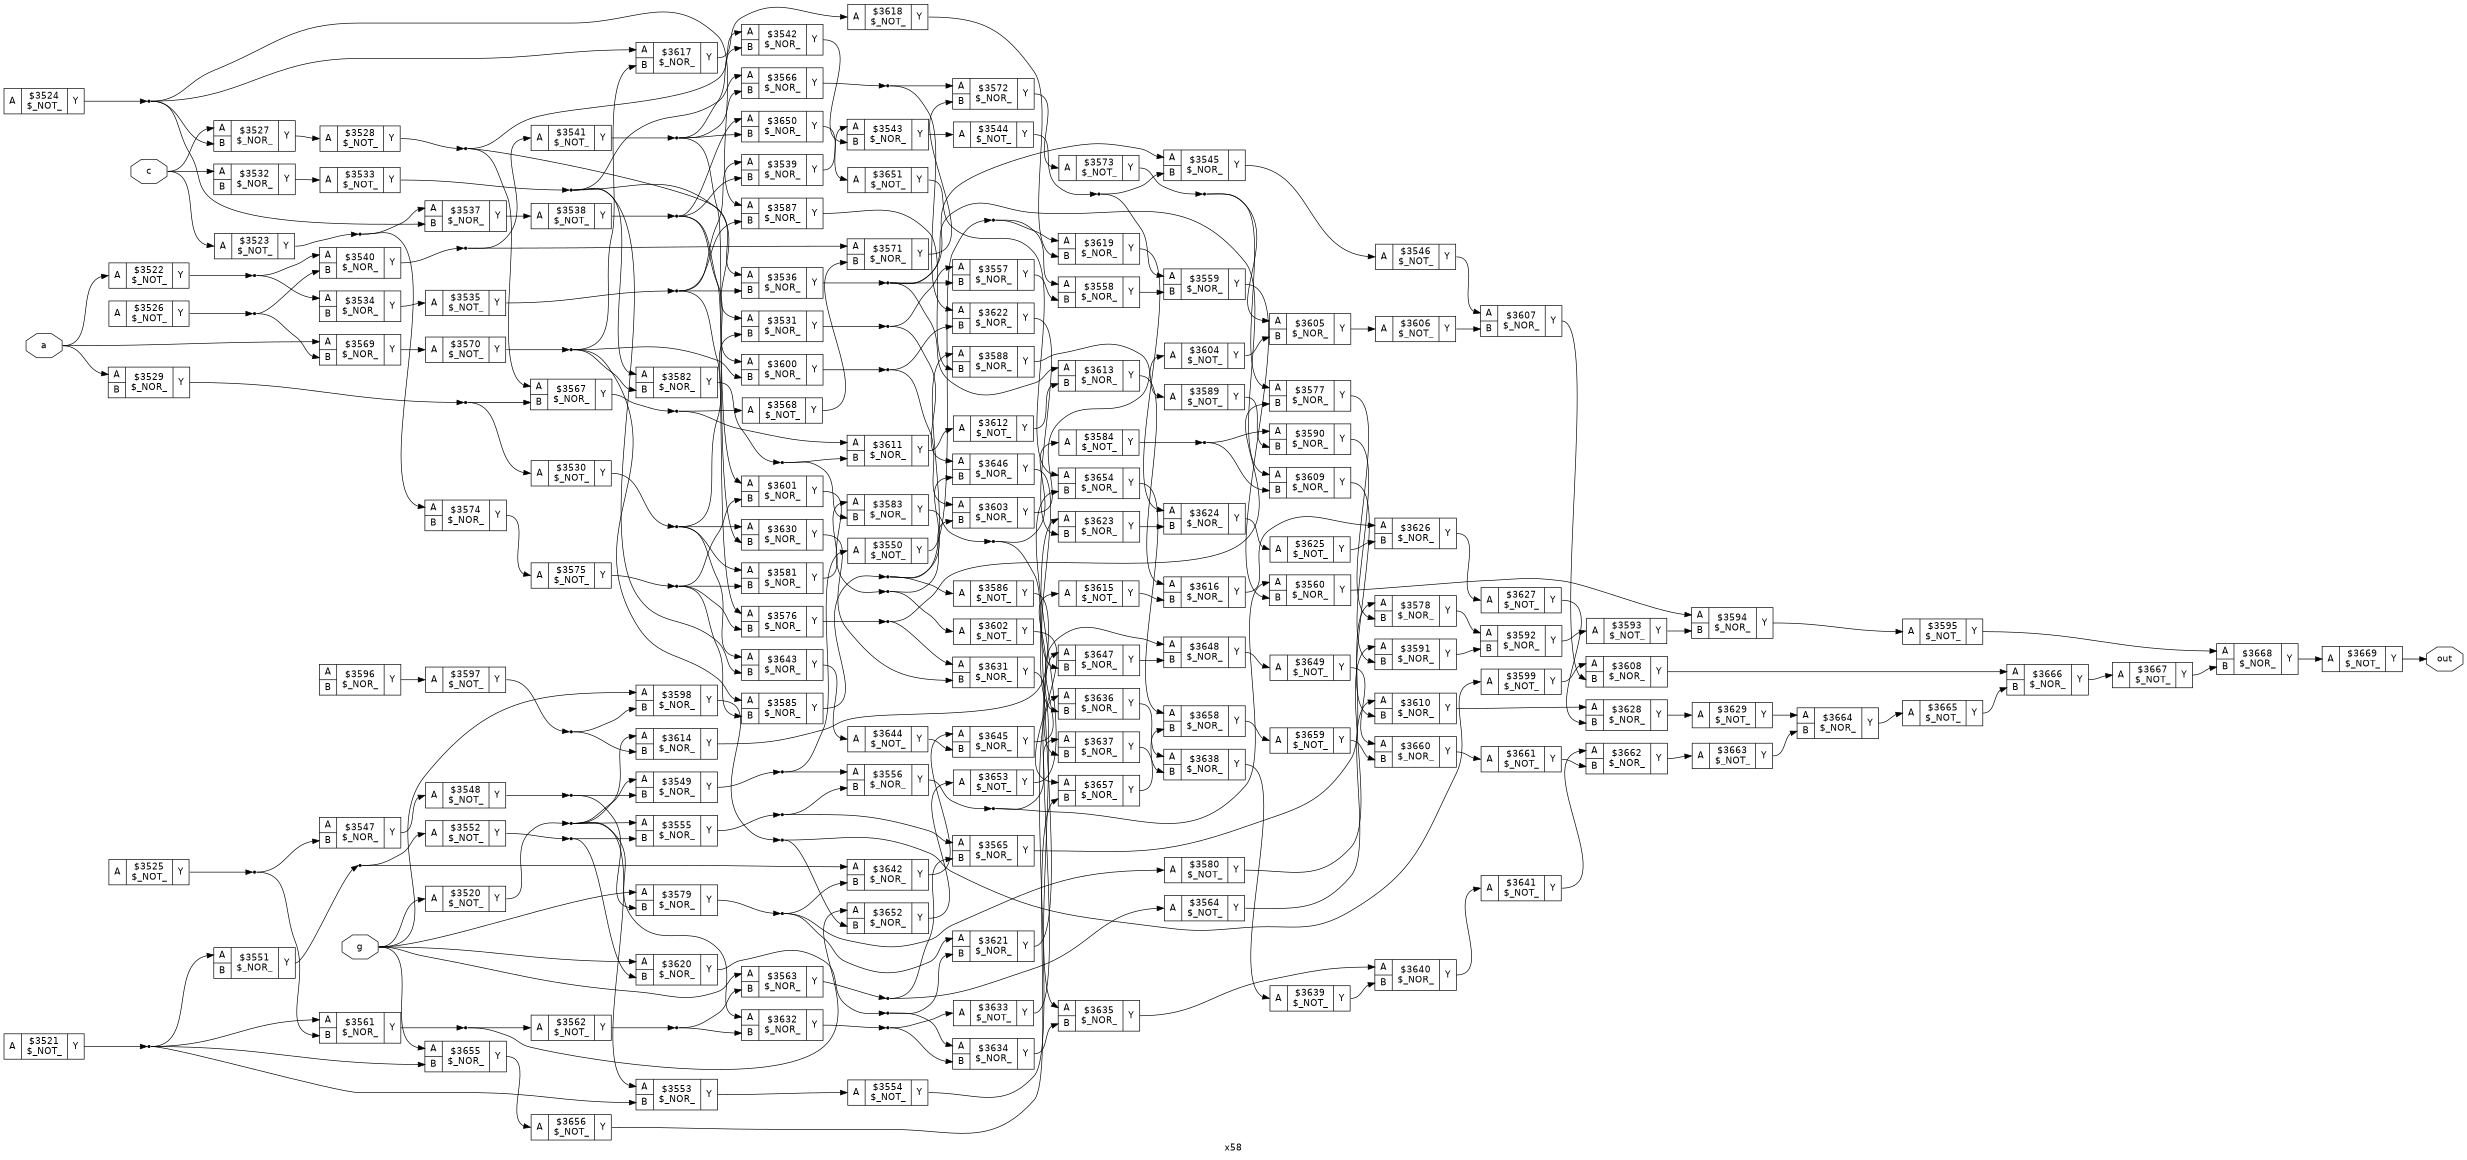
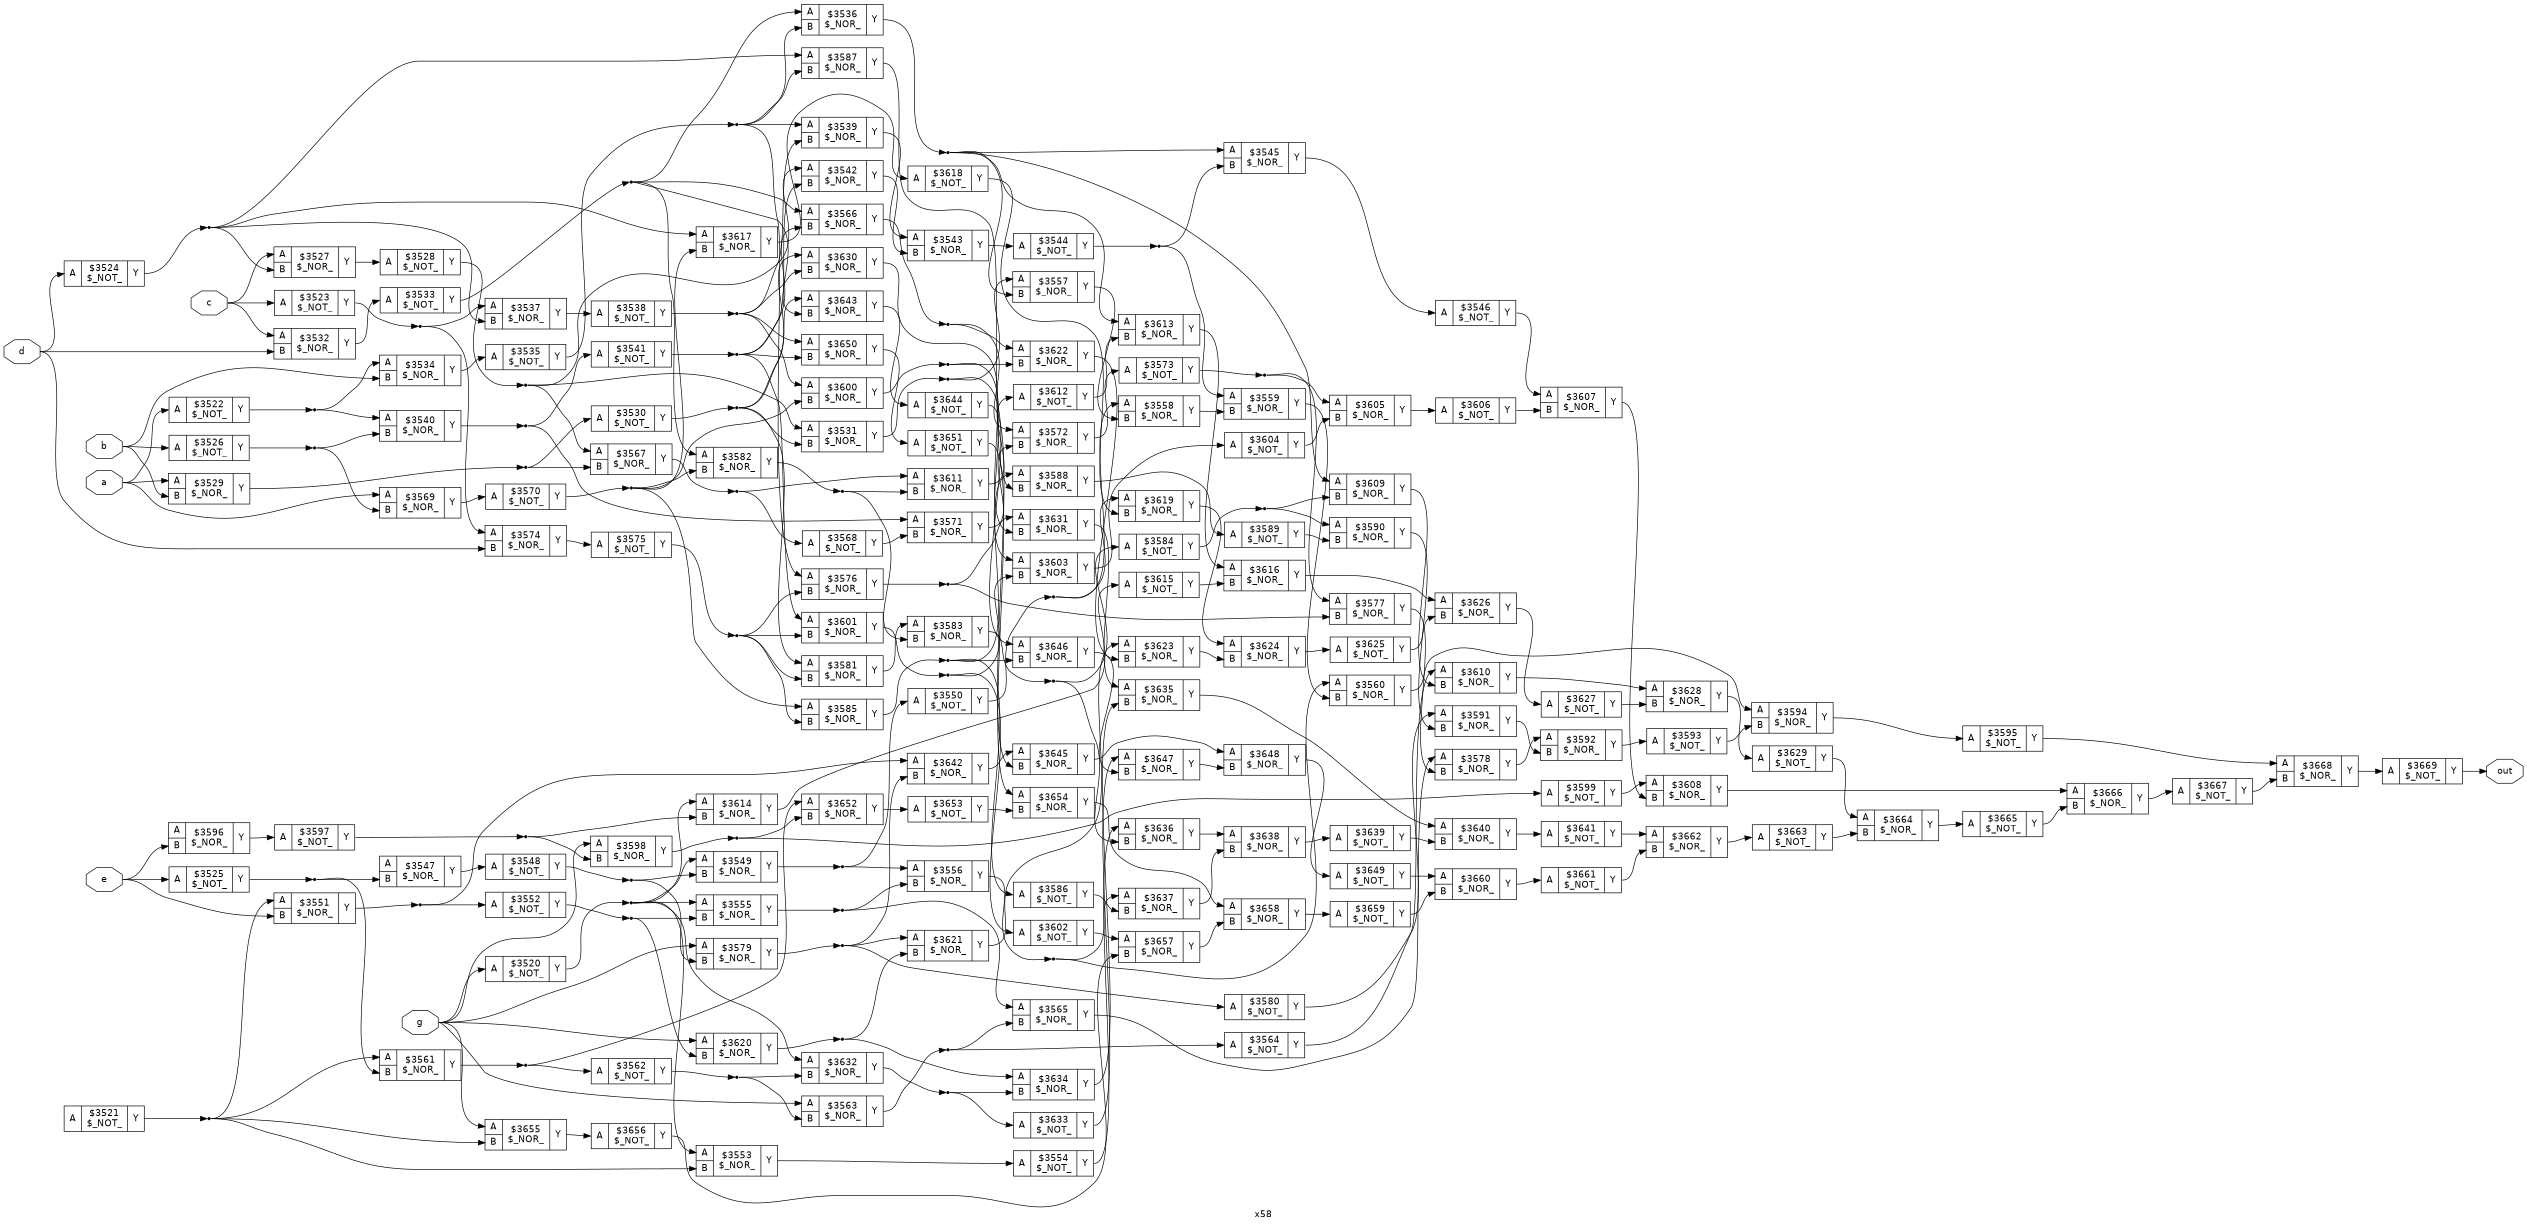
none -> (22, 352)
none -> (104, 447)
none -> (104, 879)
